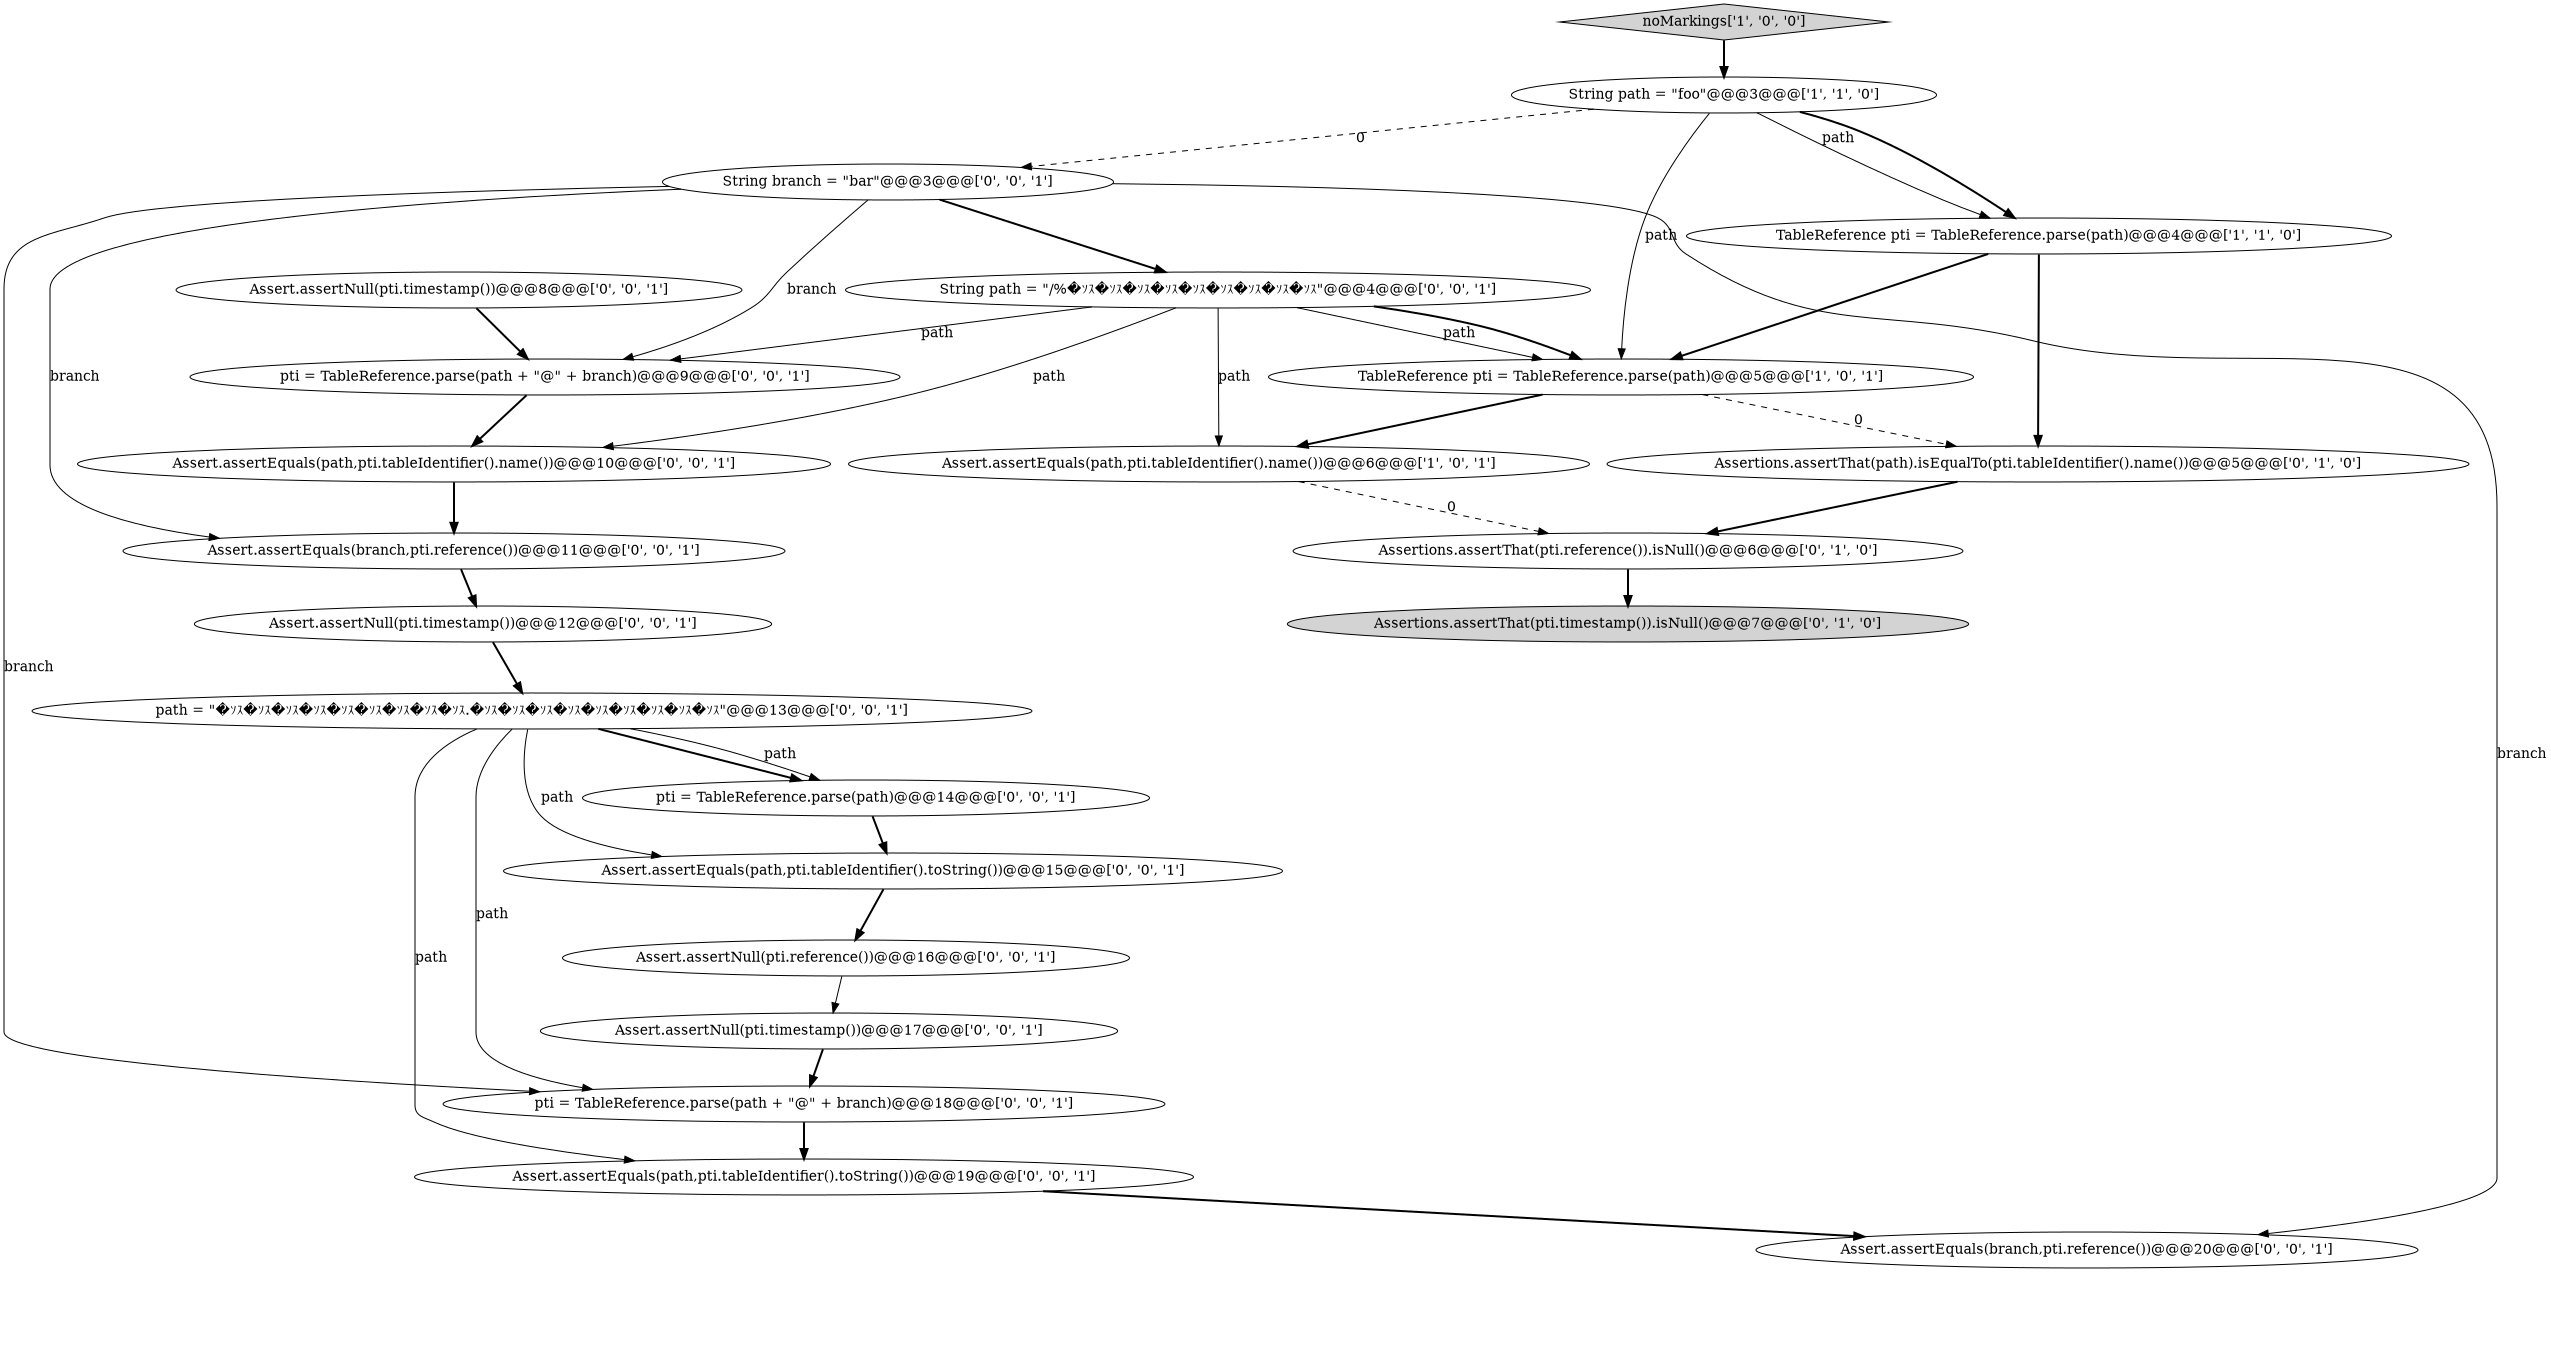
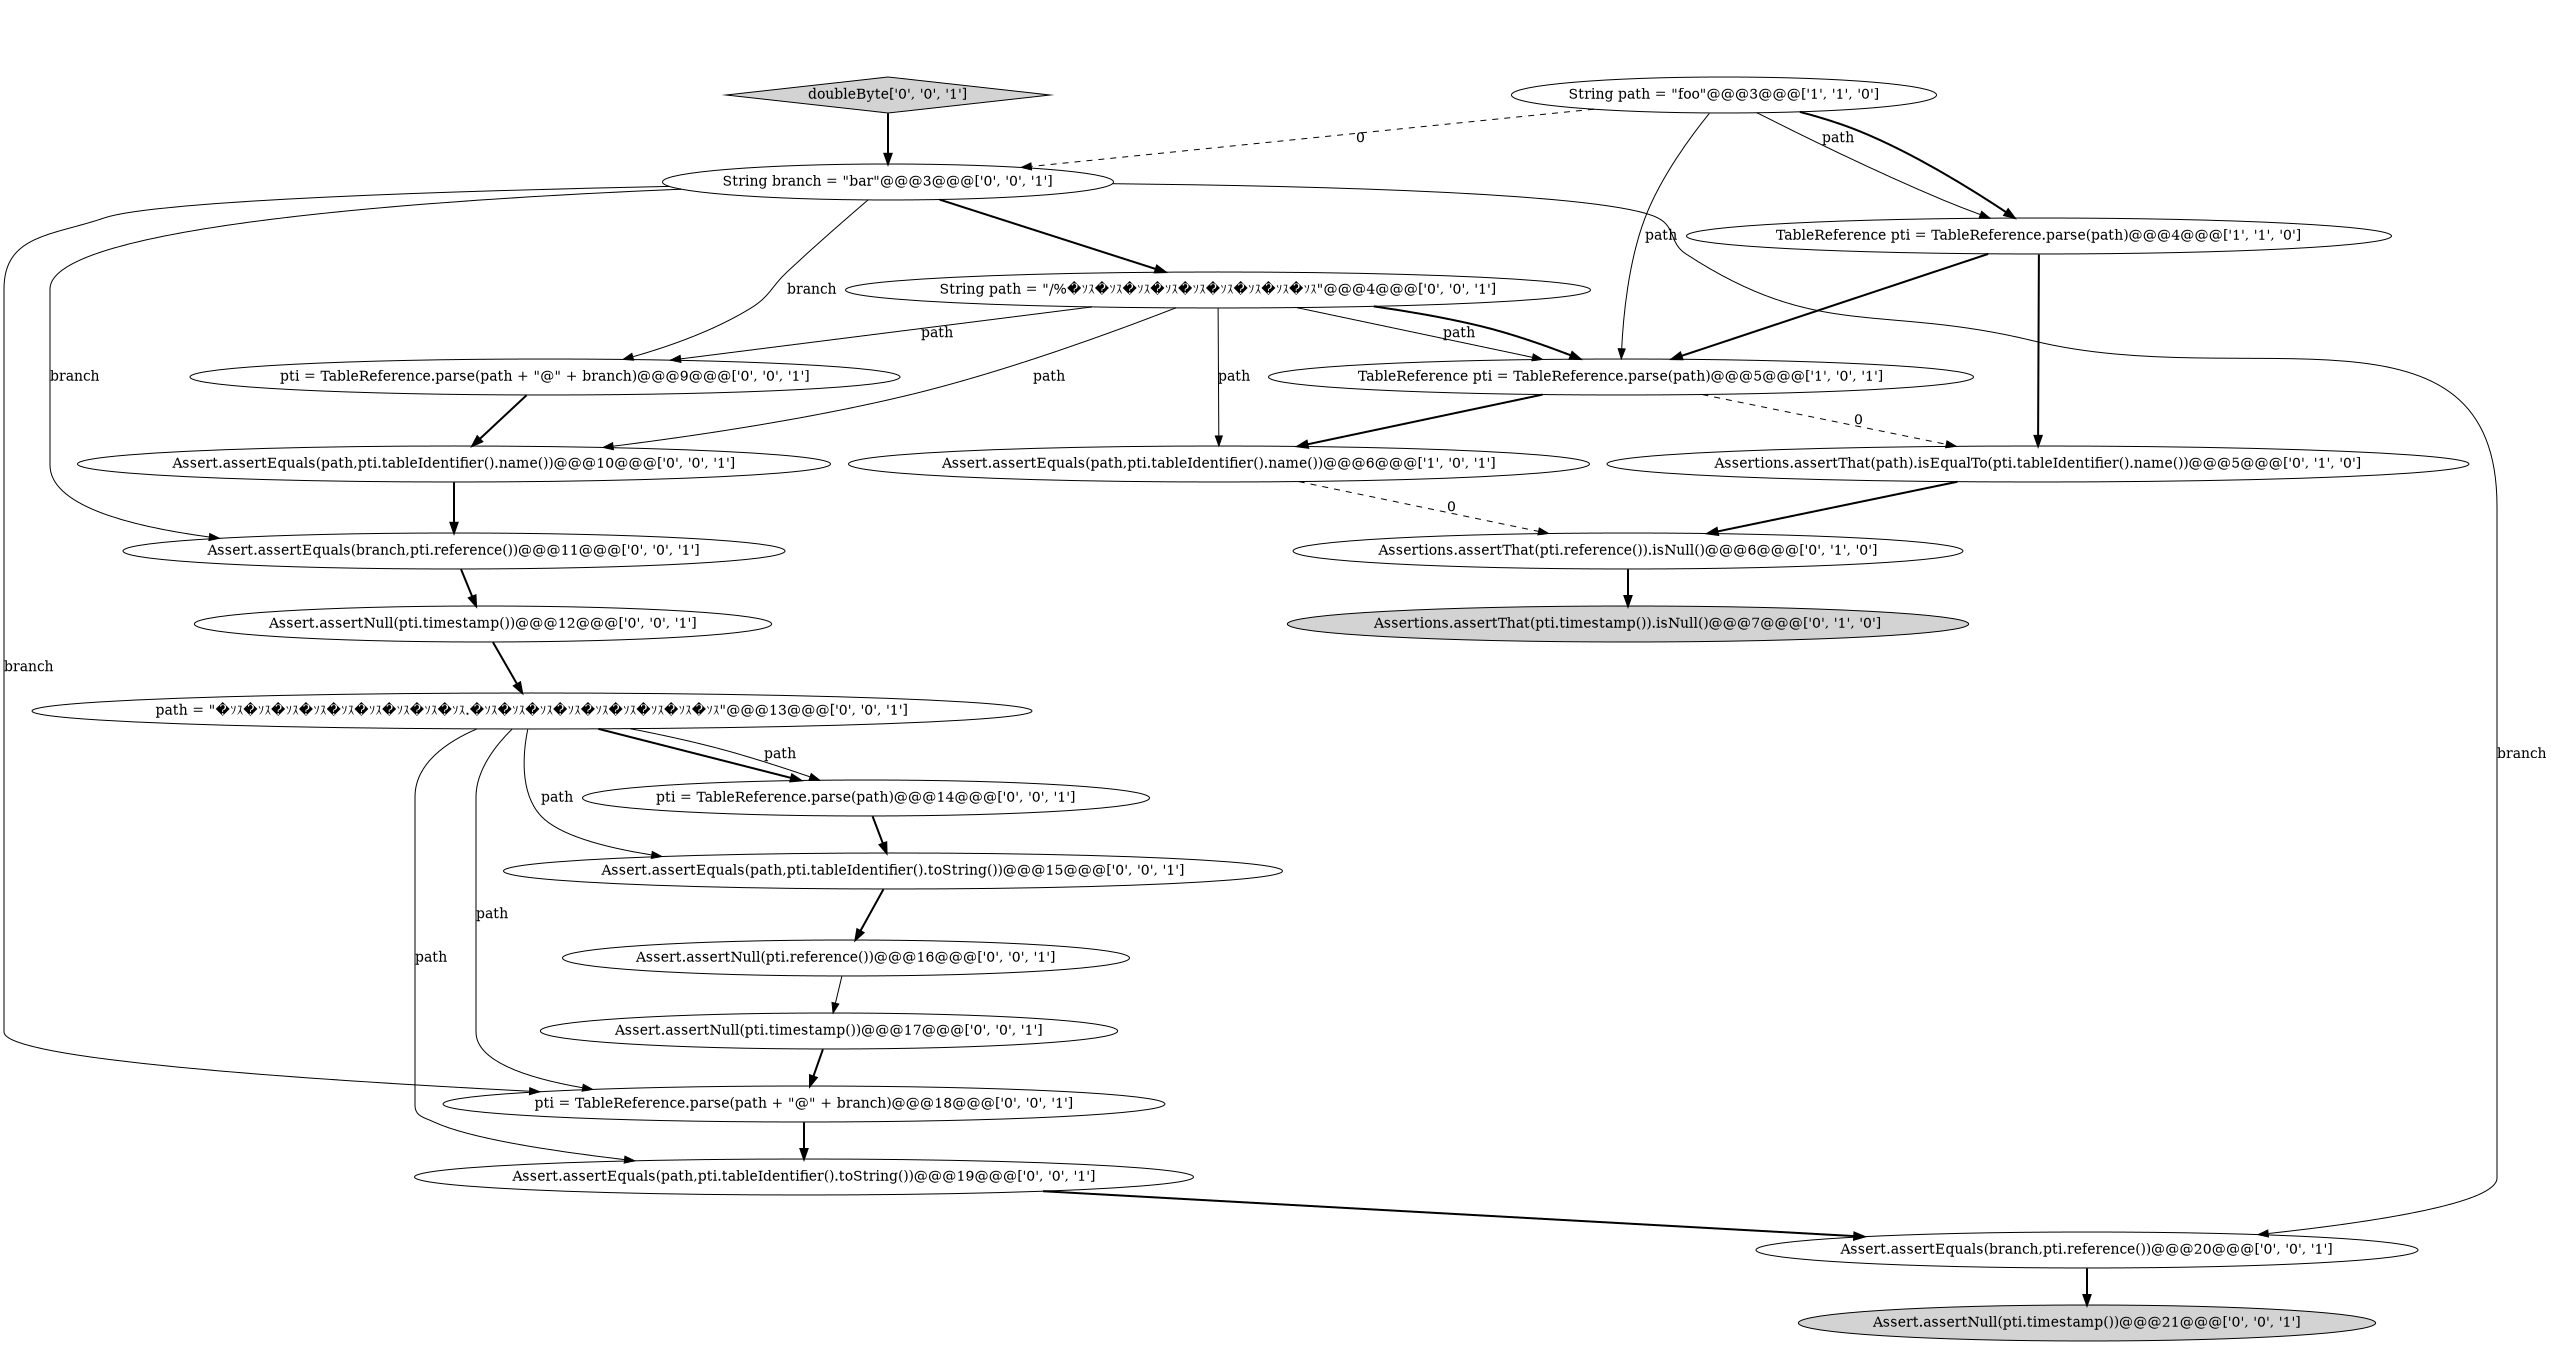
(1724, 22) -> none
none -> (888, 95)
(459, 290) -> none
none -> (2087, 1323)
